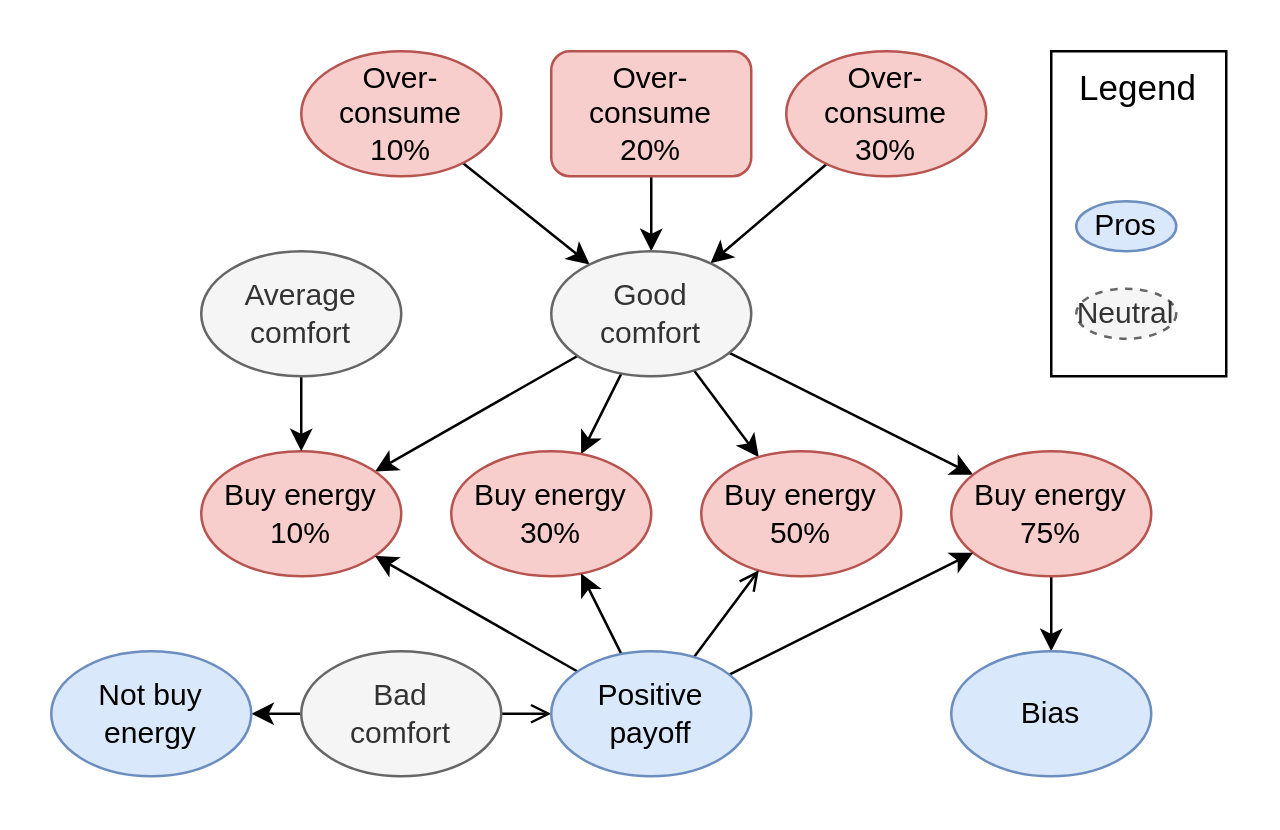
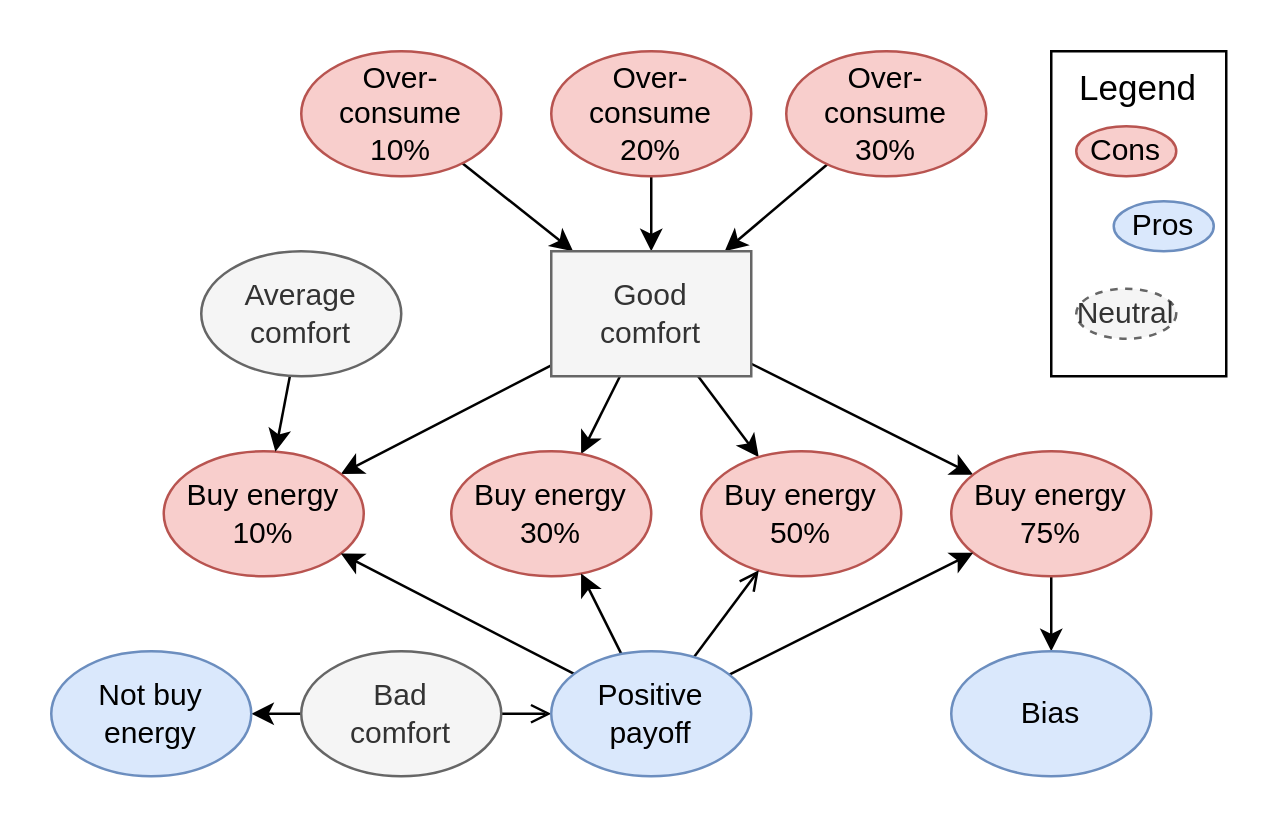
(651, 114) -> (651, 114)
none -> (1126, 151)
(1126, 226) -> (1164, 226)
(651, 314) -> (651, 314)
(301, 514) -> (264, 514)
